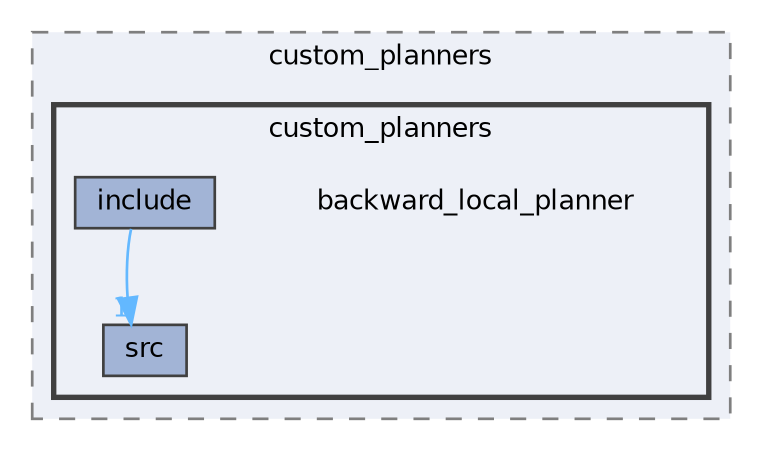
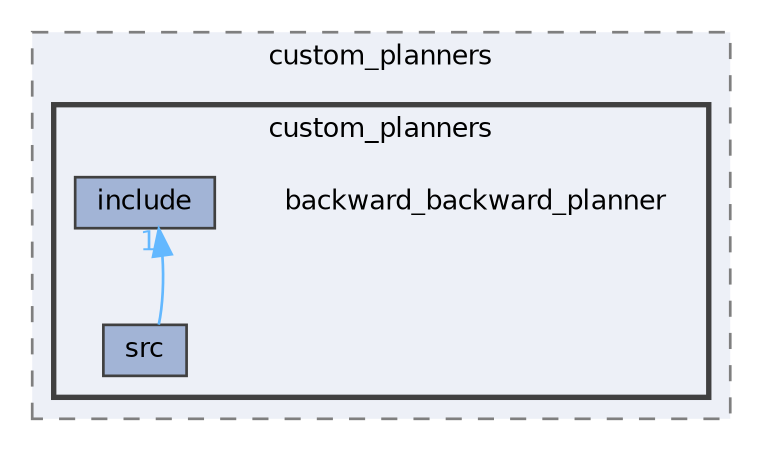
(475, 203) -> (475, 203)
(127, 263) -> (163, 290)
